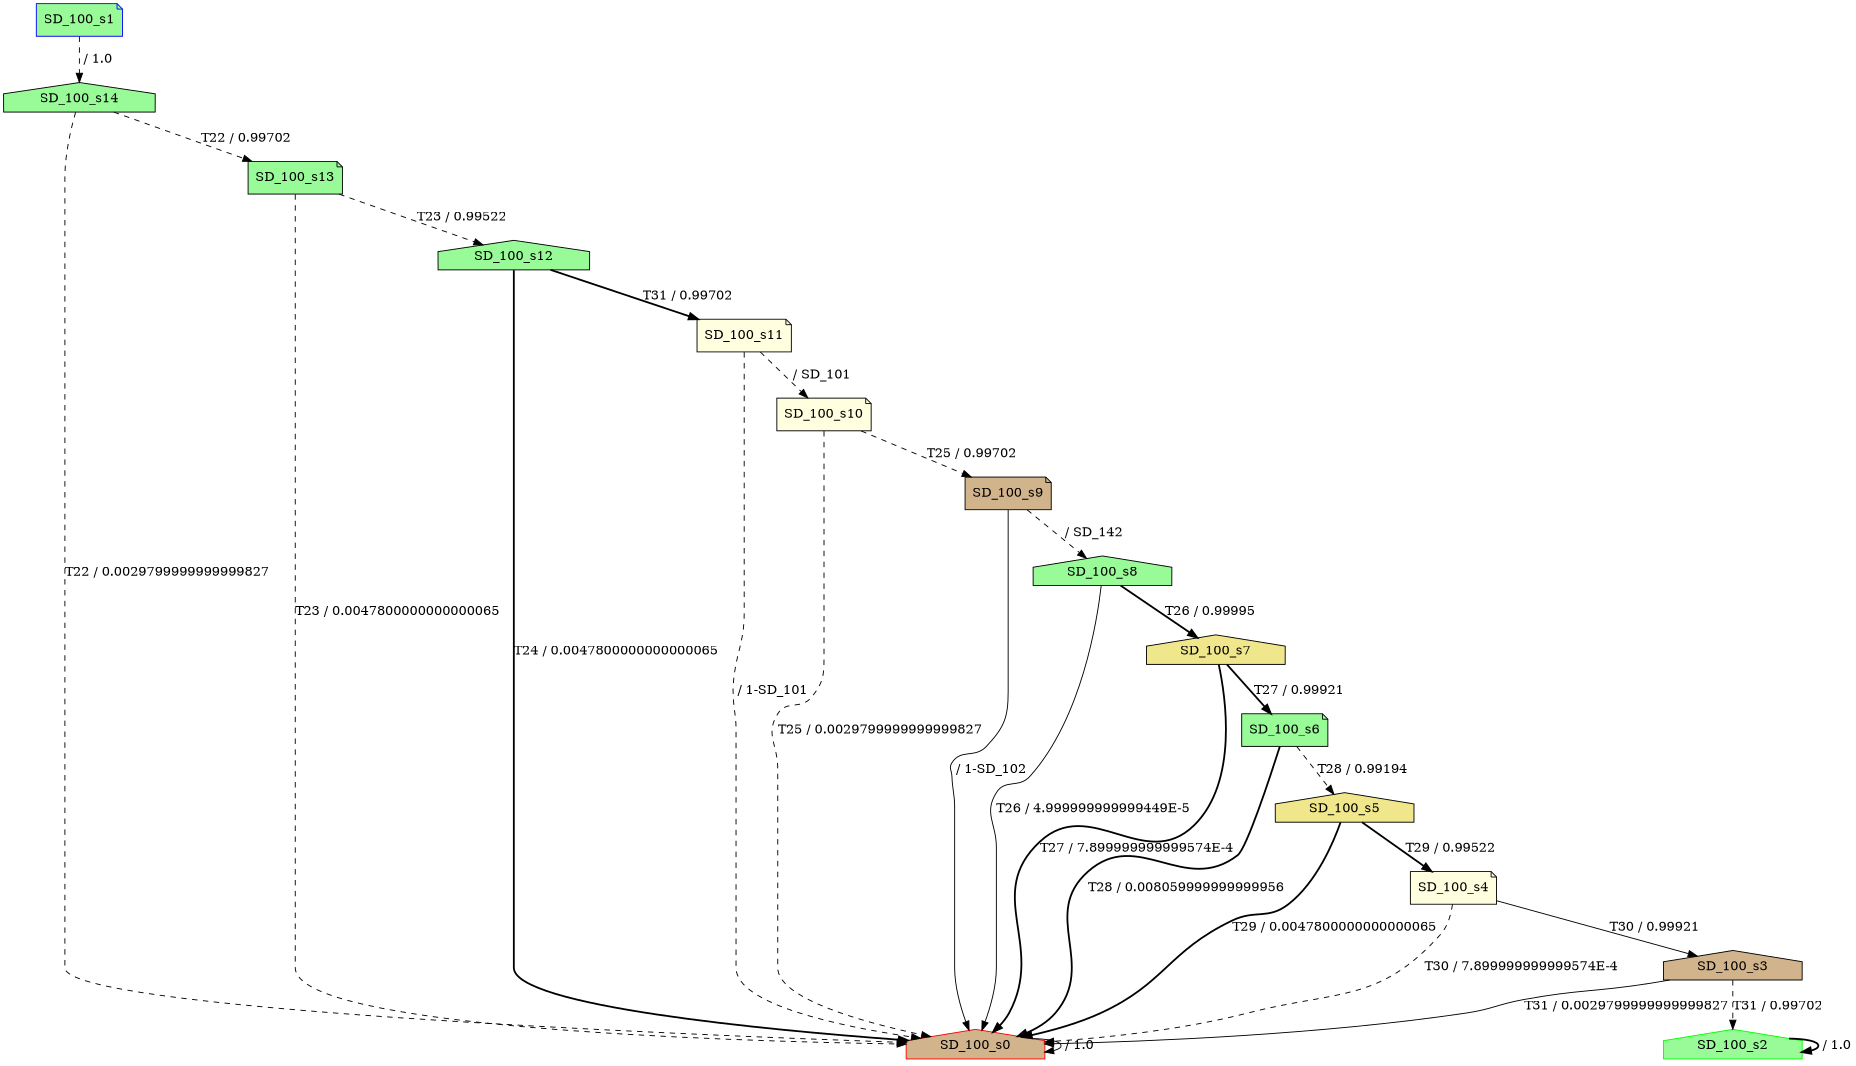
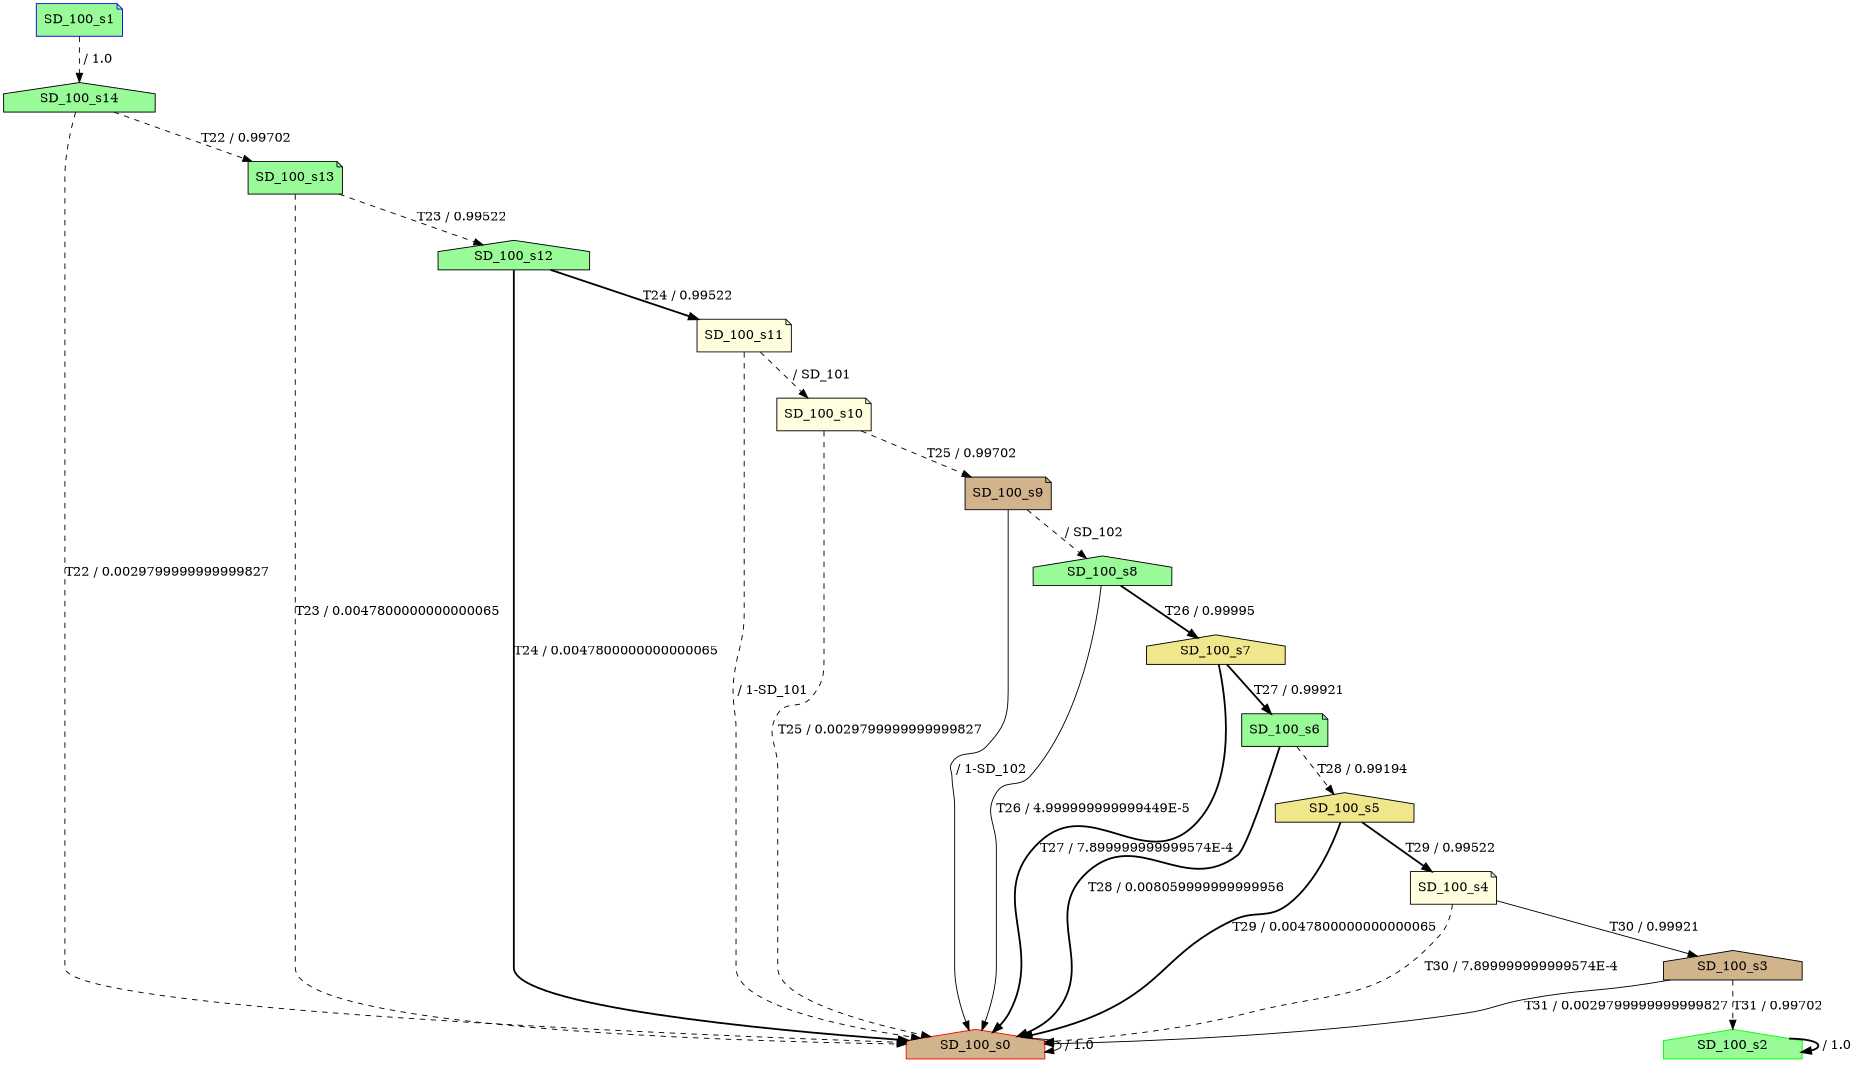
(688, 296) -> (688, 296)
(1092, 533) -> (1092, 533)
